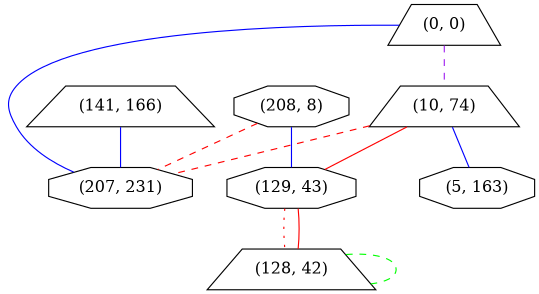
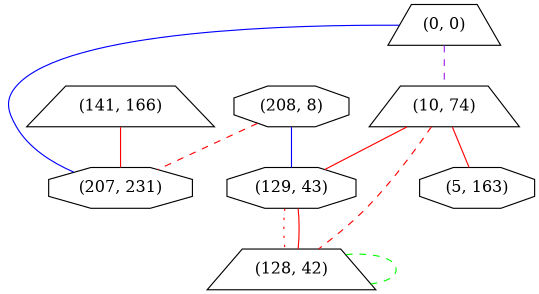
(121, 147) -> (121, 147)
(461, 147) -> (461, 147)
(271, 150) -> (380, 193)
